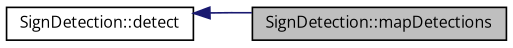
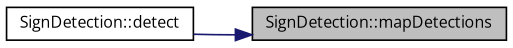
(231, 13) -> (214, 35)
